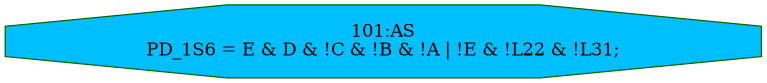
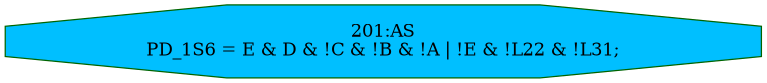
(383, 41) -> (383, 41)
